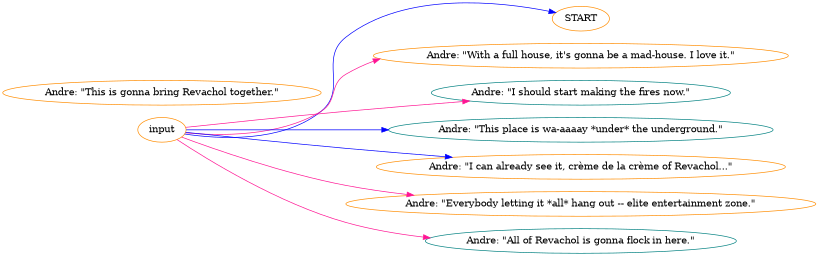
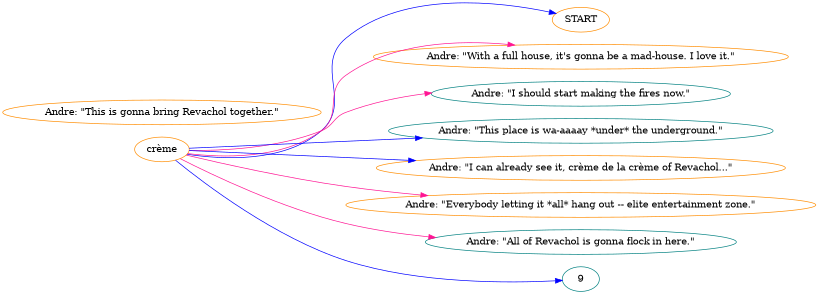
(162, 130) -> (162, 149)
none -> (581, 279)
